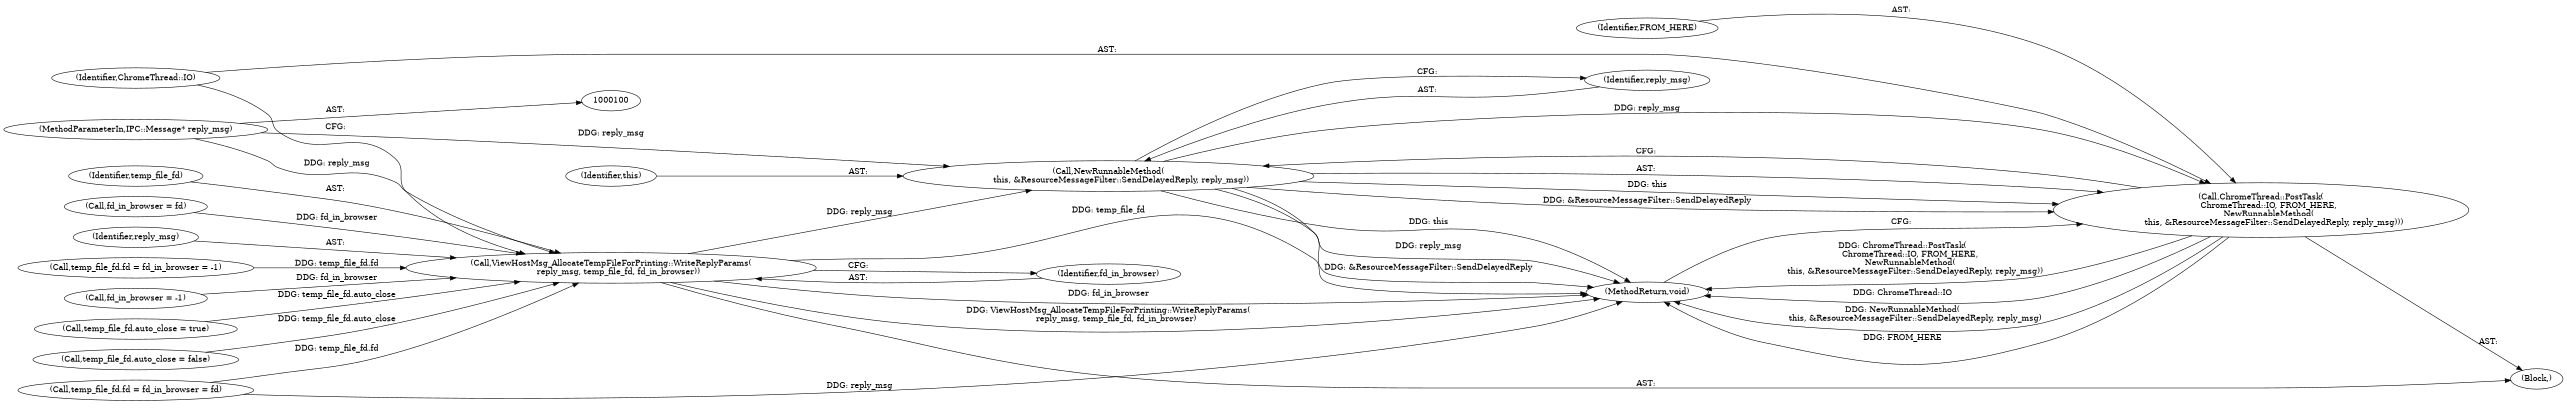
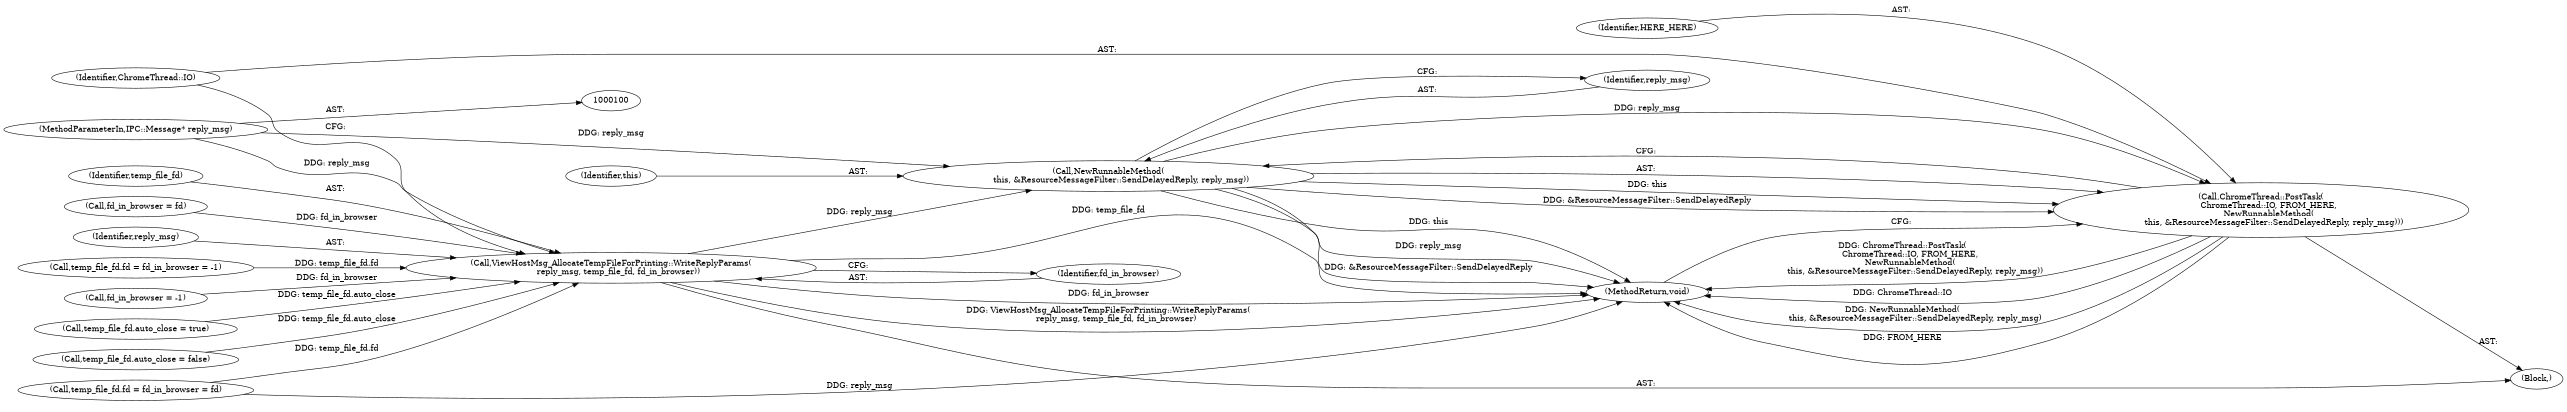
(1647, 28) -> (1647, 28)
